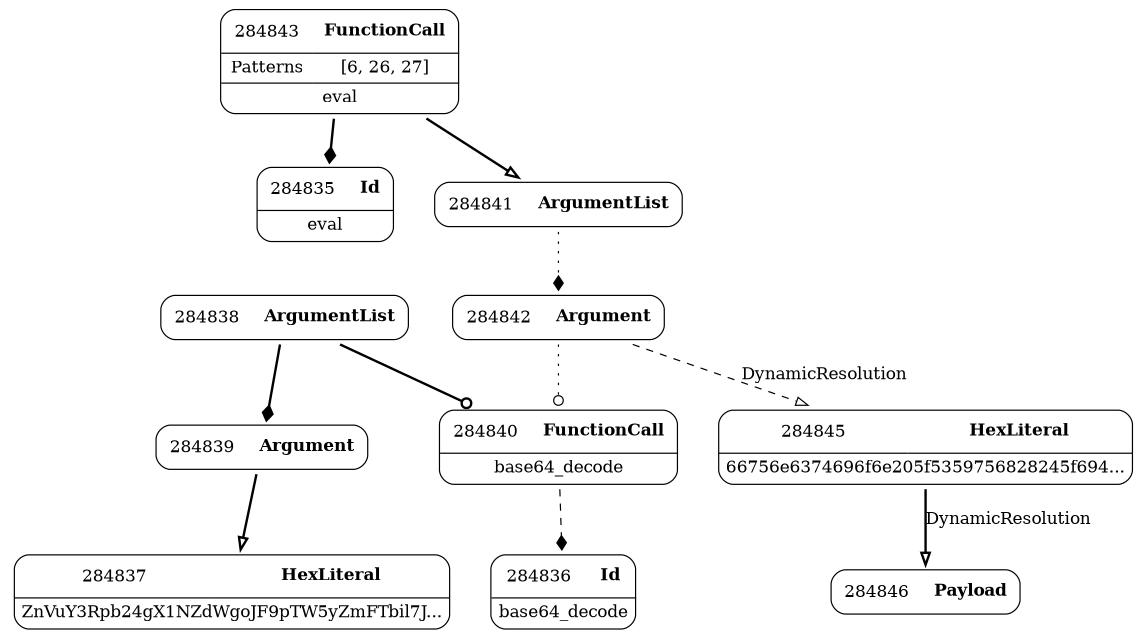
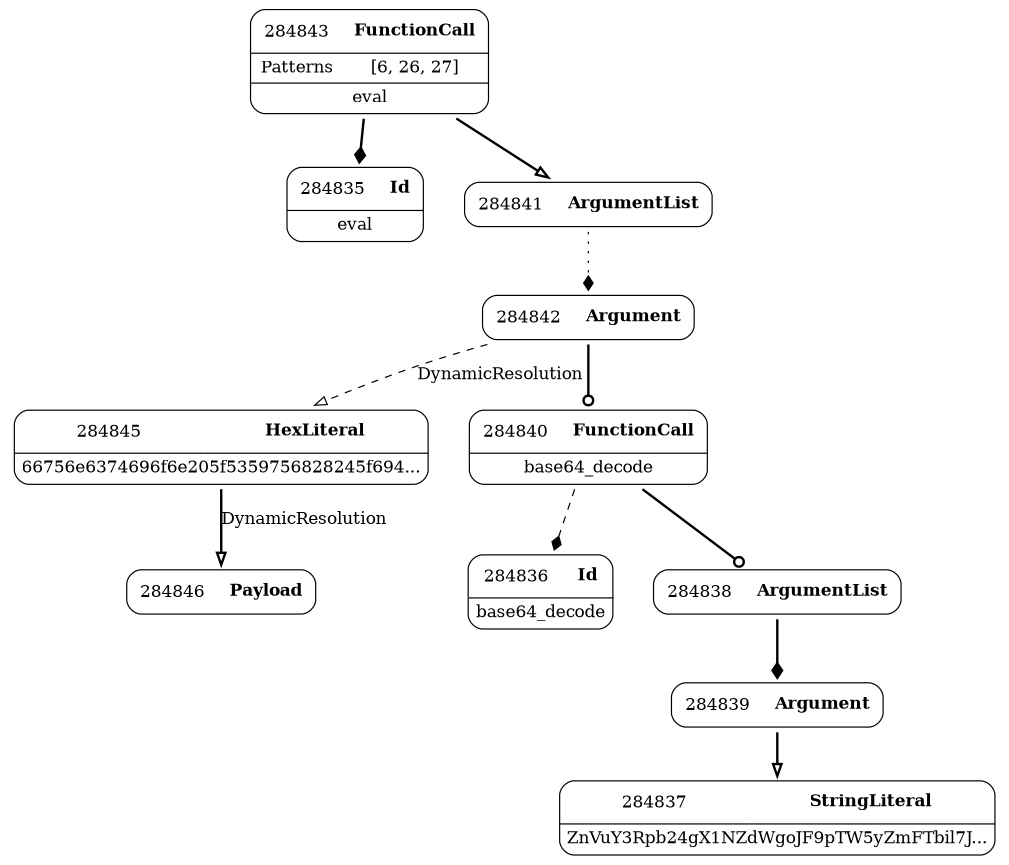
(558, 370) -> (588, 370)
(401, 373) -> (689, 524)
(331, 575) -> (871, 801)
